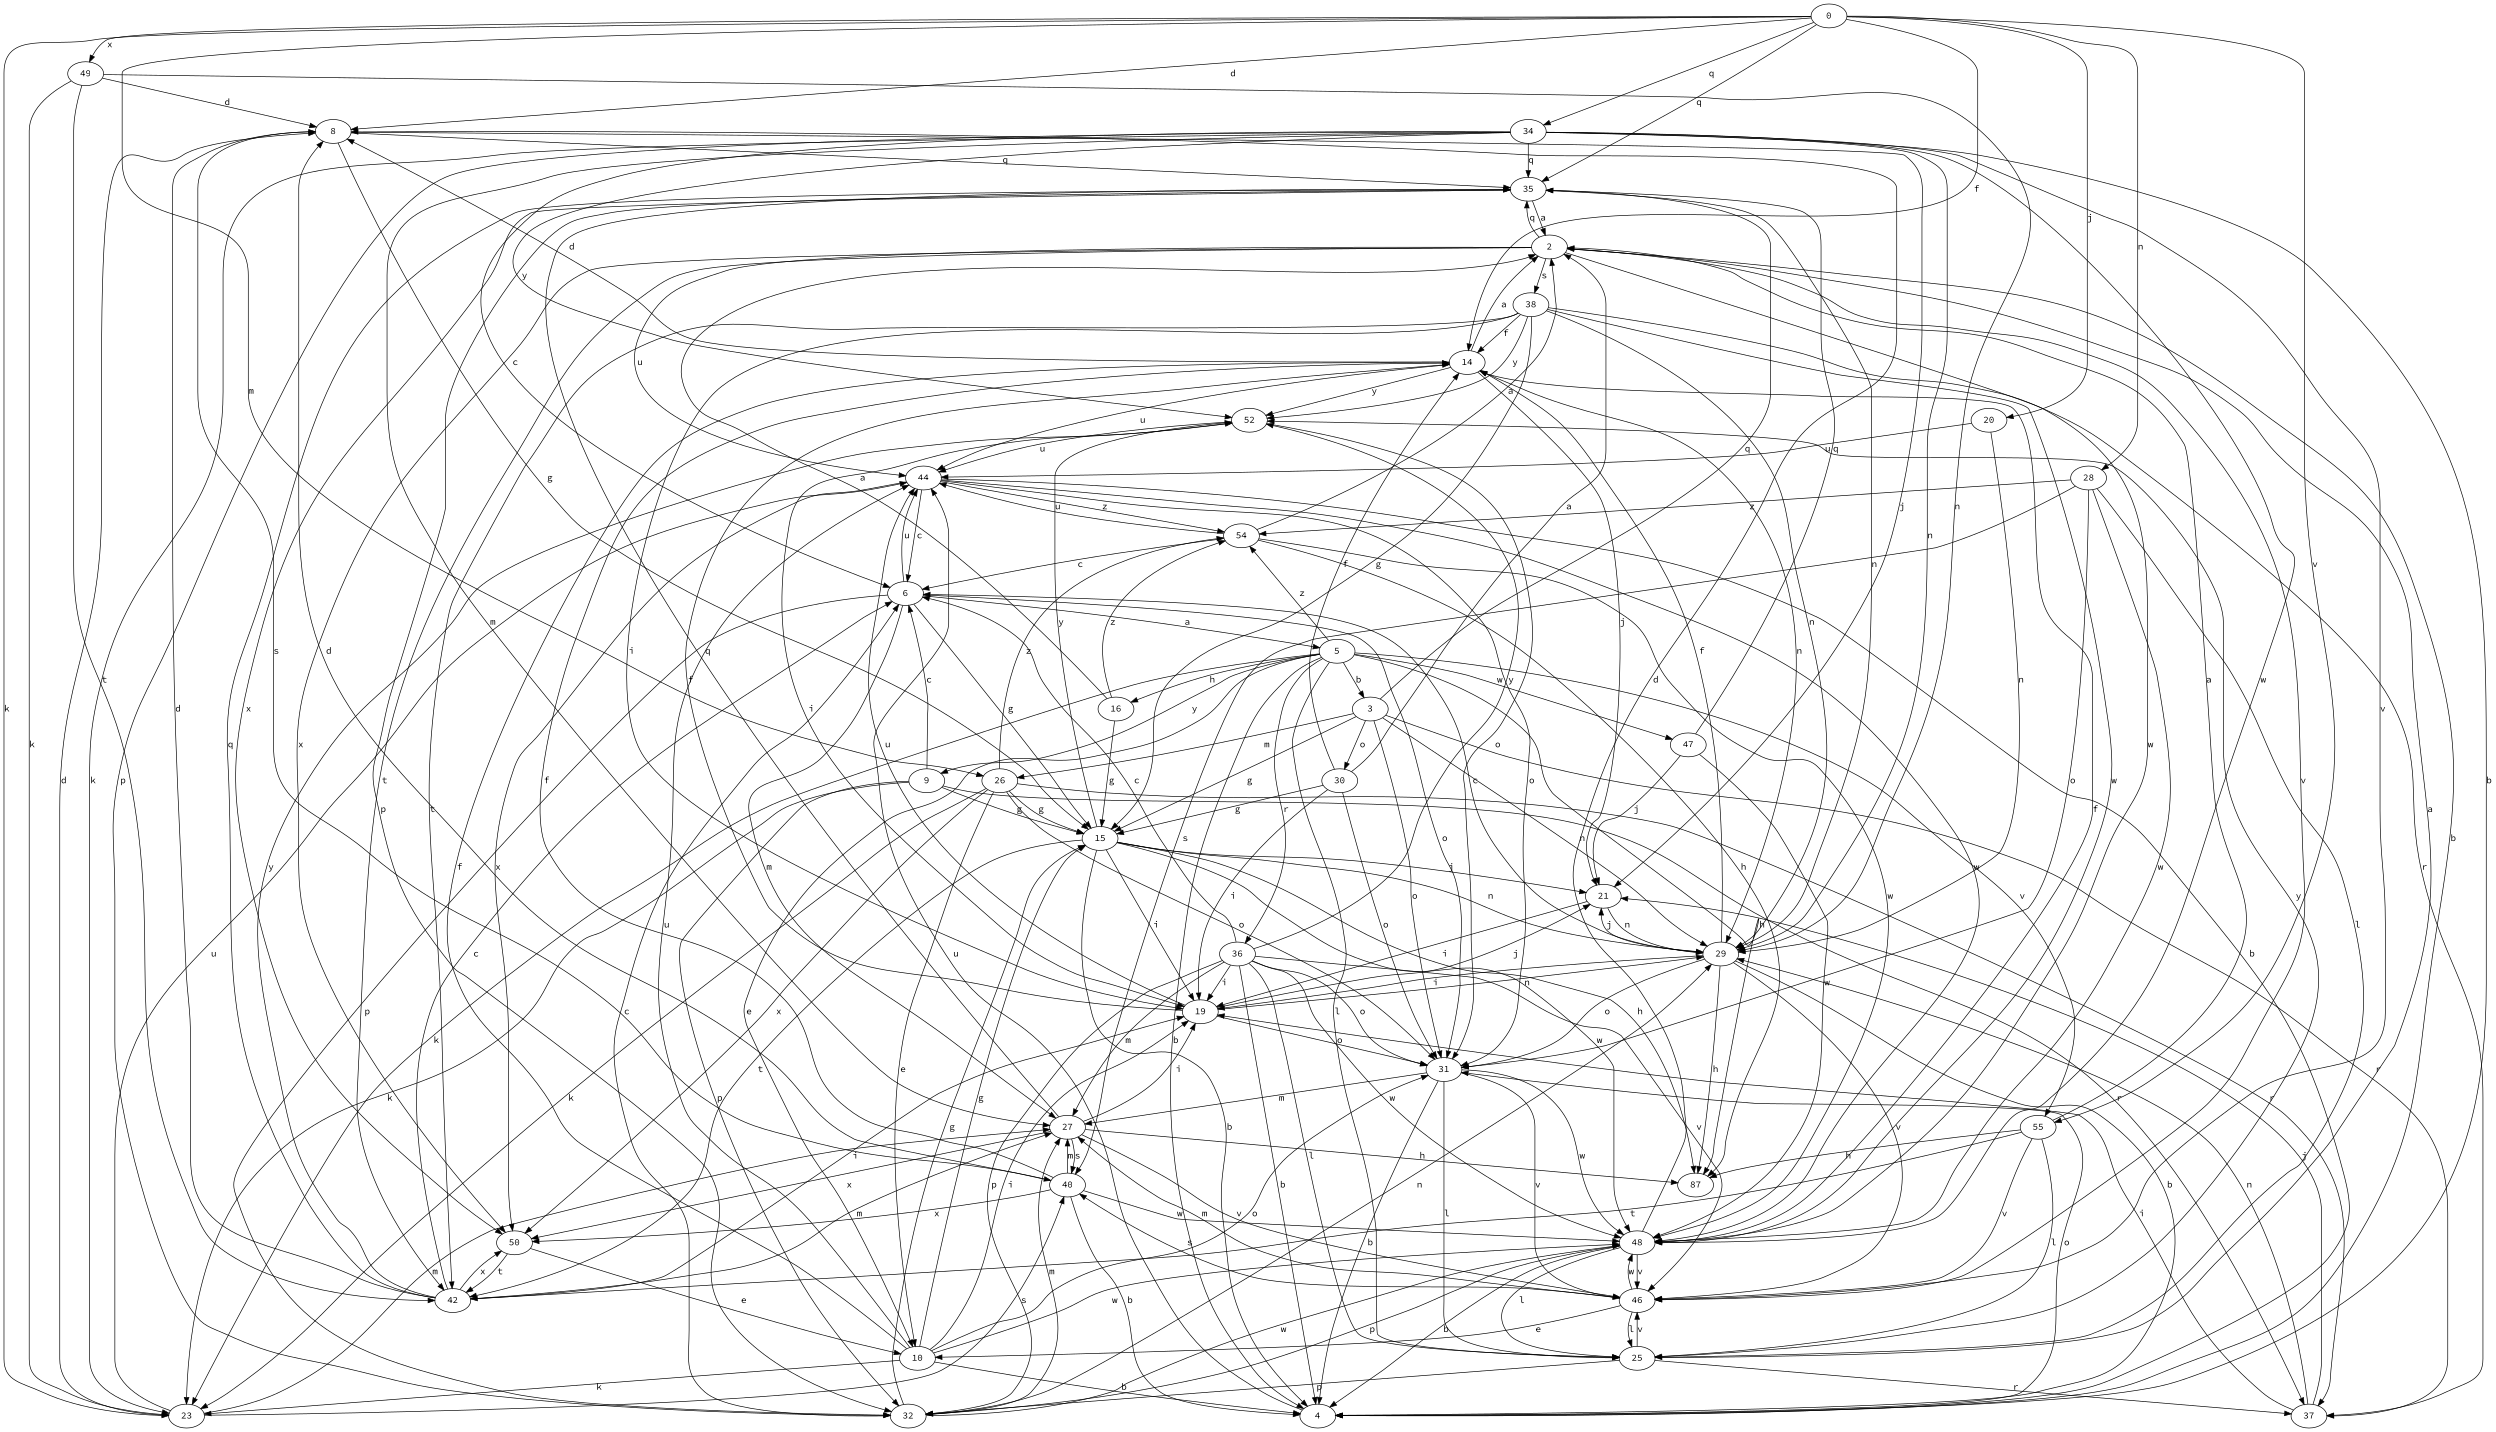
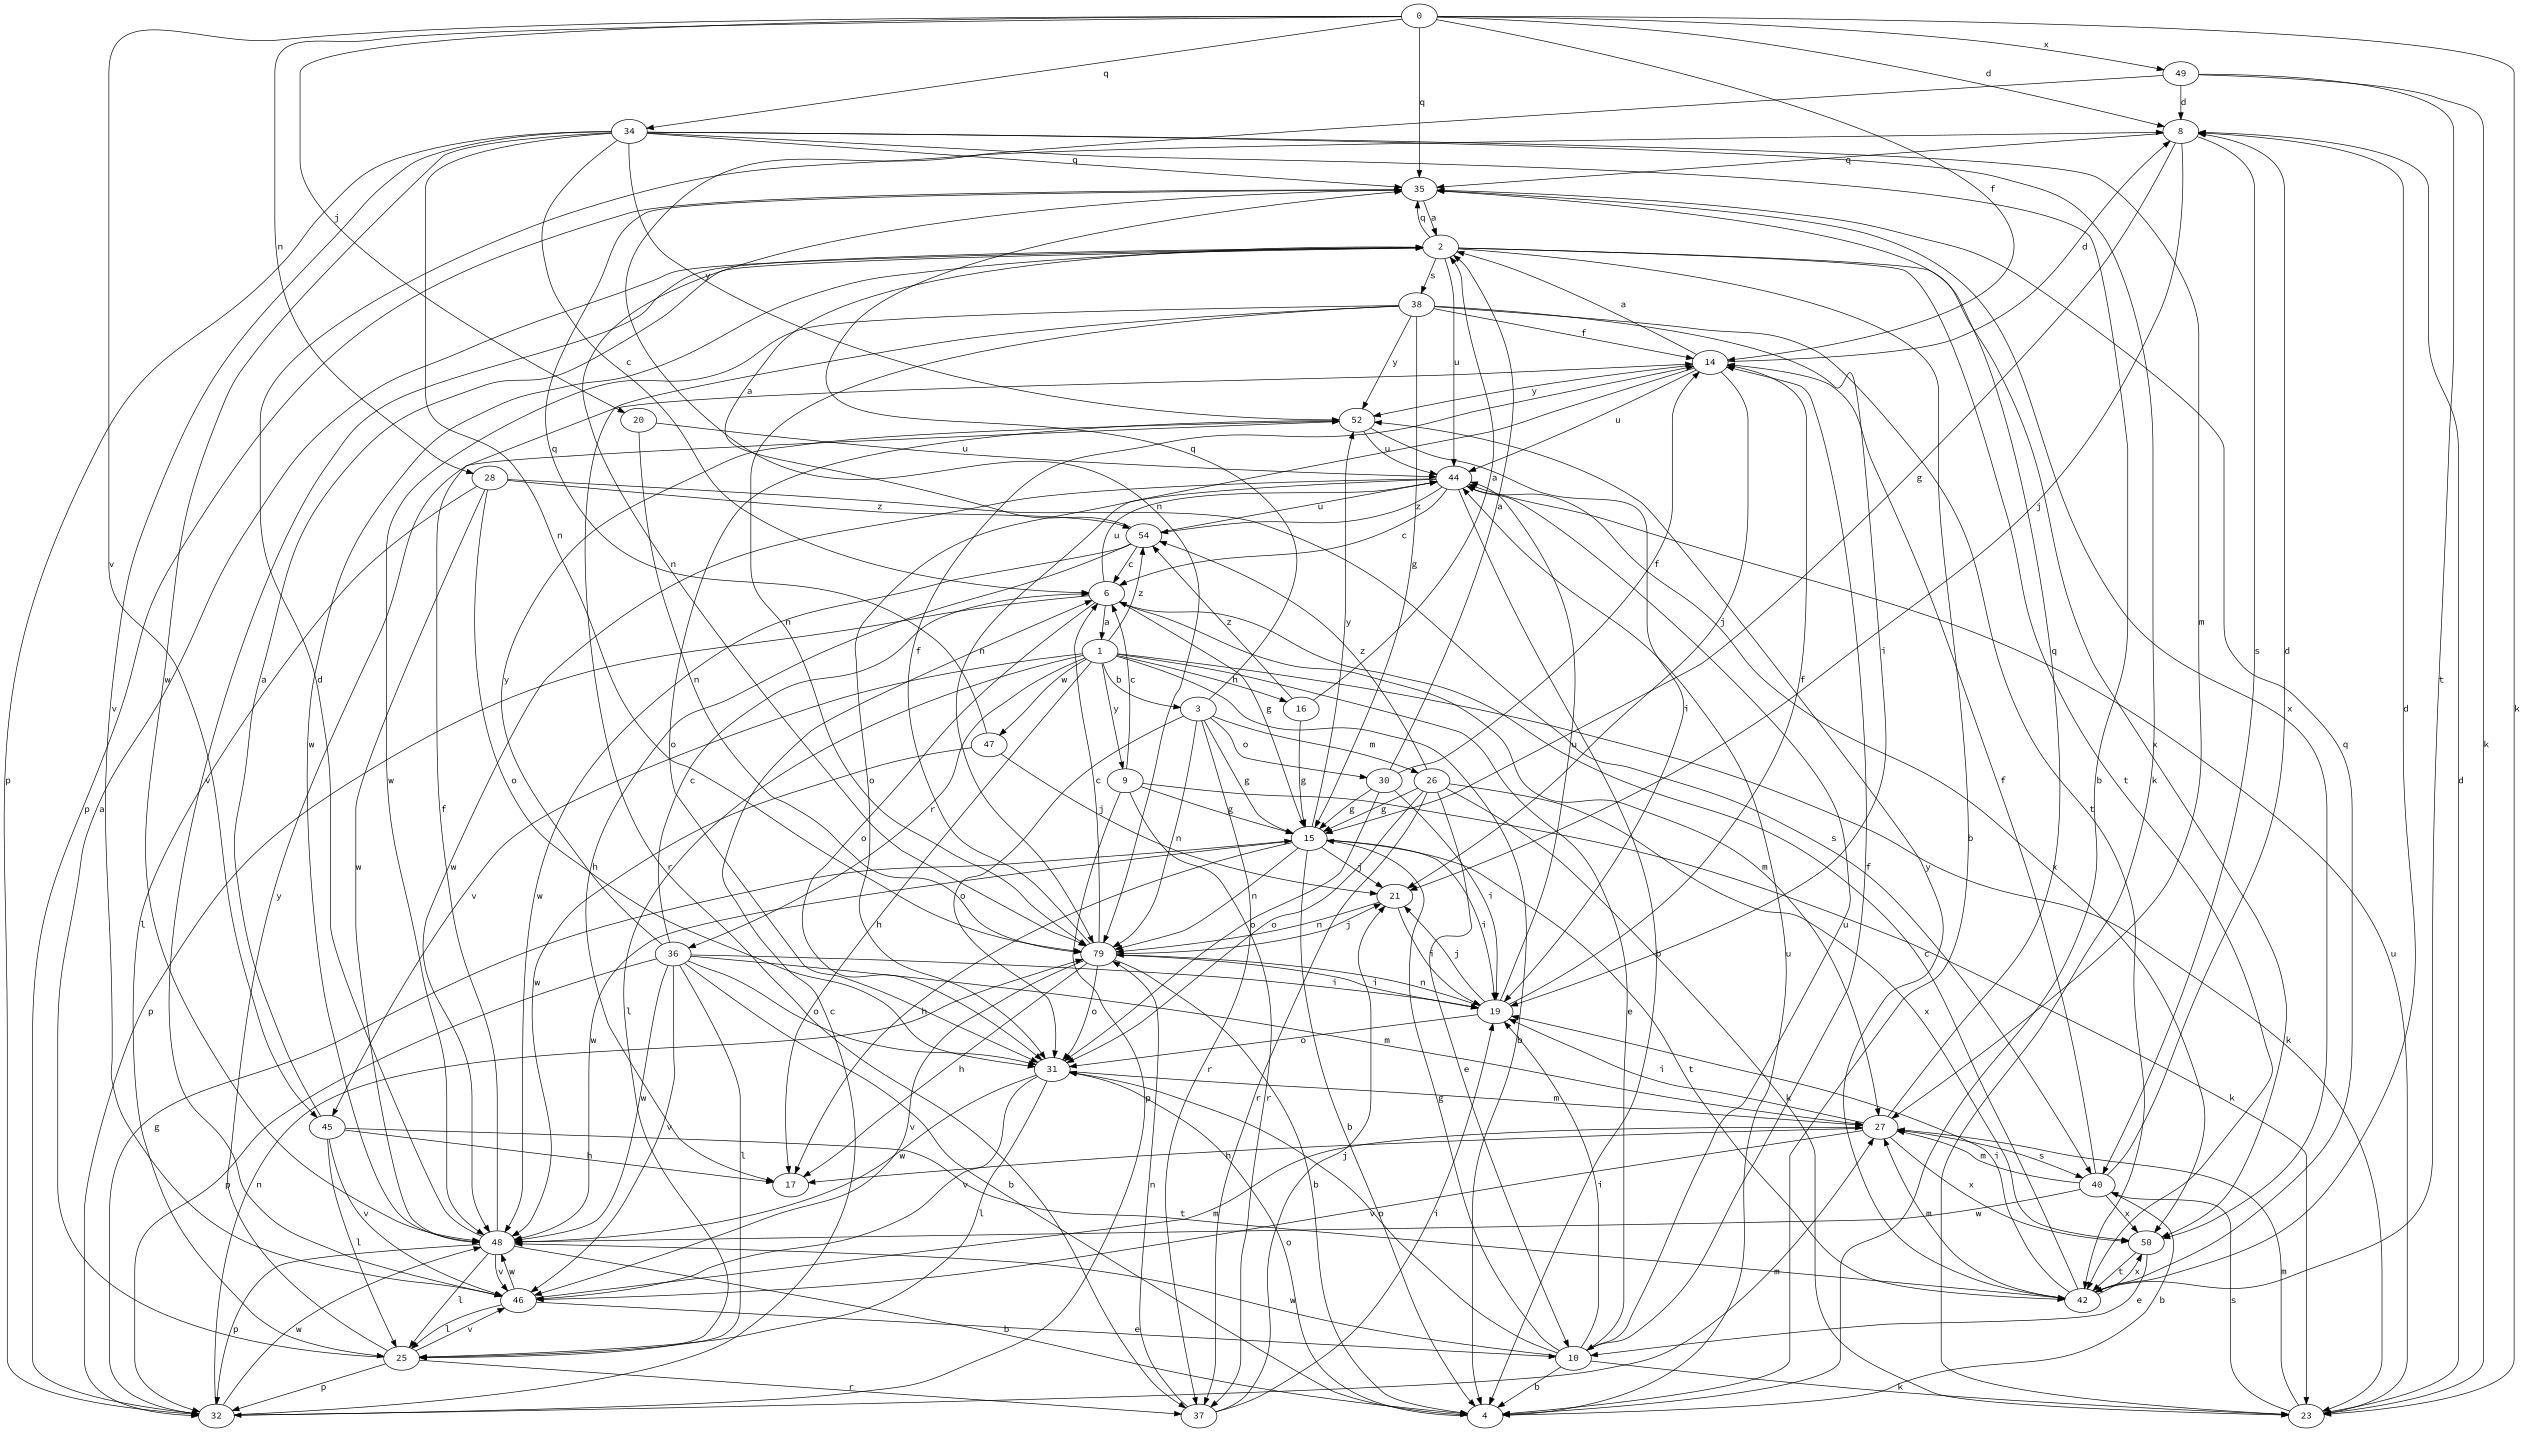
(347, 47) -> none
(1337, 651) -> (1100, 651)
(1721, 954) -> (1099, 954)
(2038, 1127) -> (327, 1127)
(1696, 1185) -> (791, 1185)
(1363, 1242) -> none
(1357, 1286) -> none
